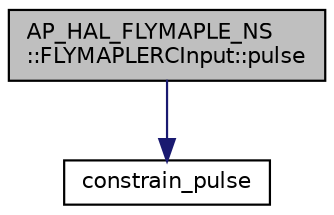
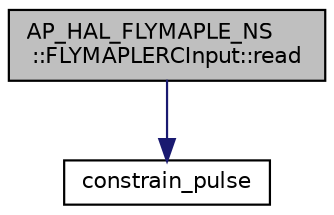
(167, 45) -> (167, 45)
